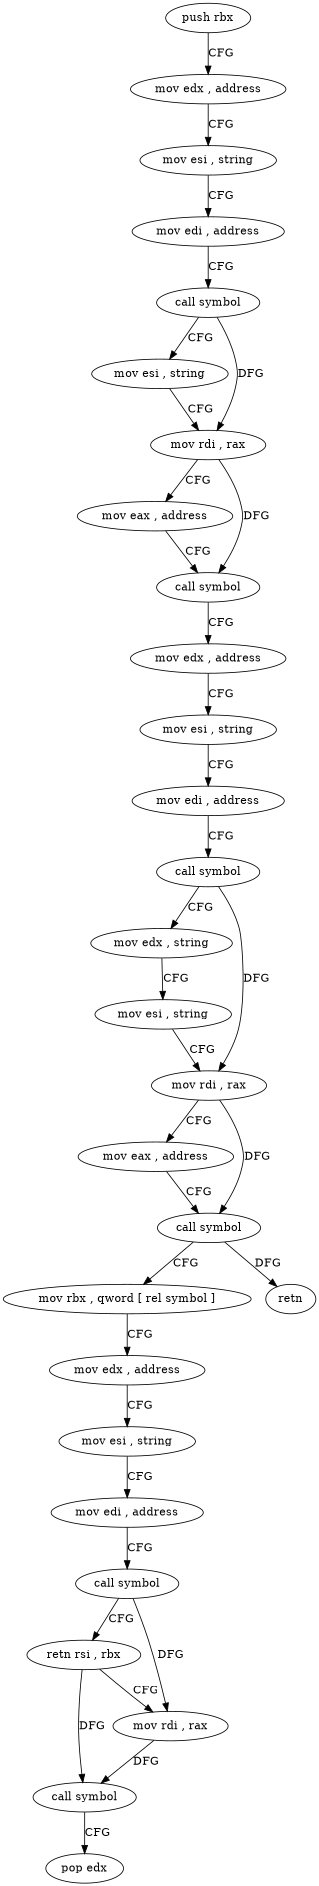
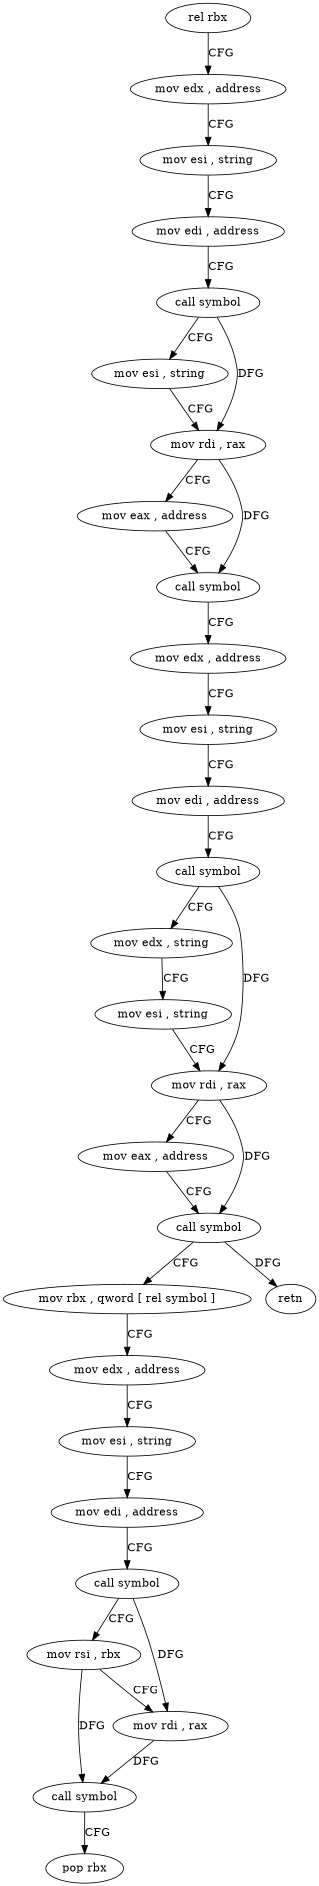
(208, 18) -> (208, 18)
(84, 1655) -> (84, 1655)
(85, 1868) -> (85, 1868)
